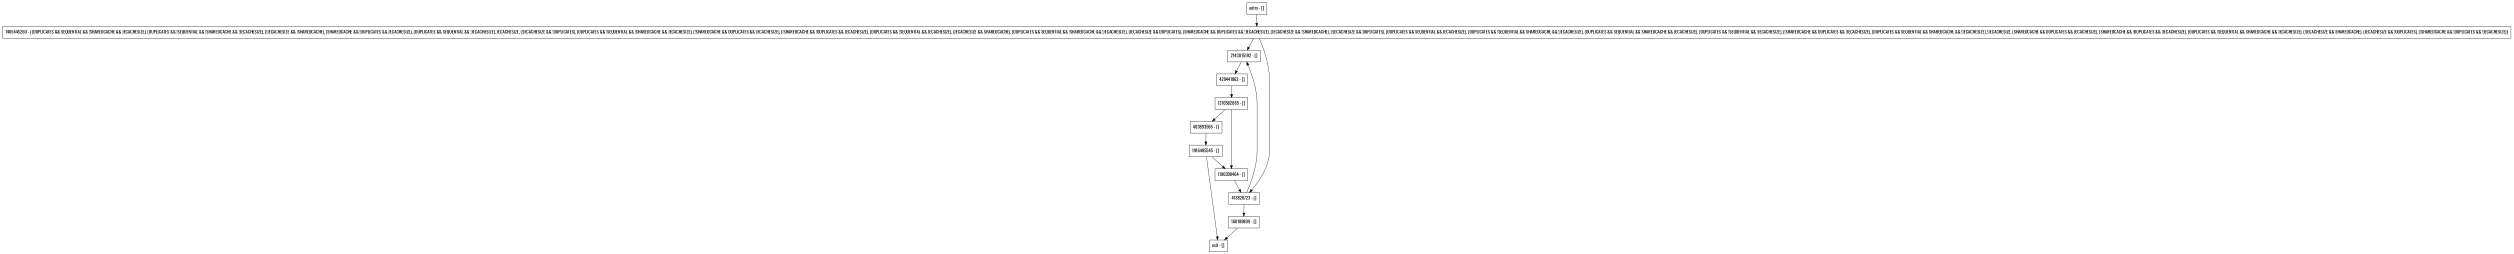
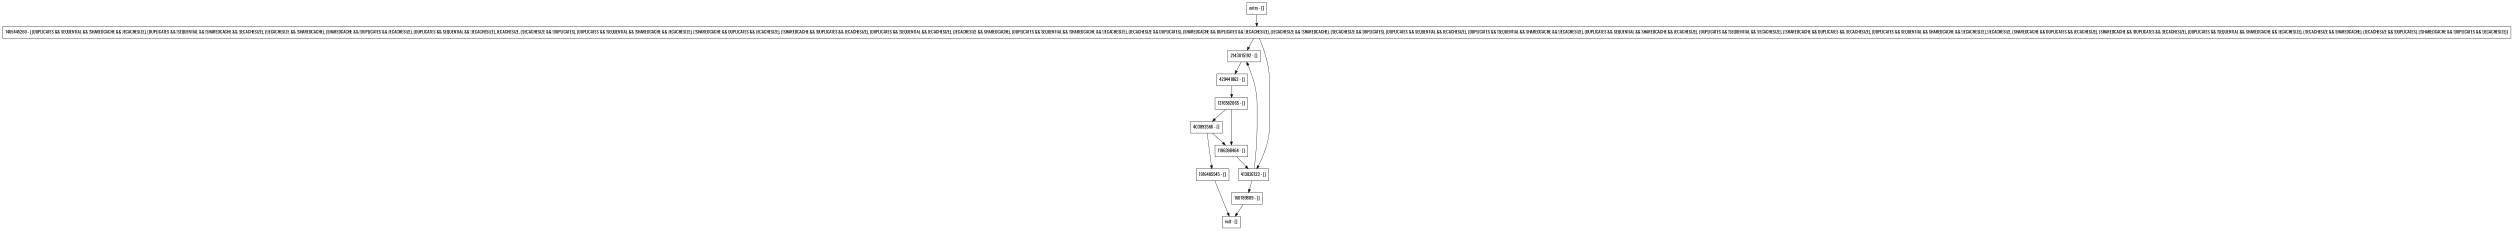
(1217, 162) -> (1218, 138)
